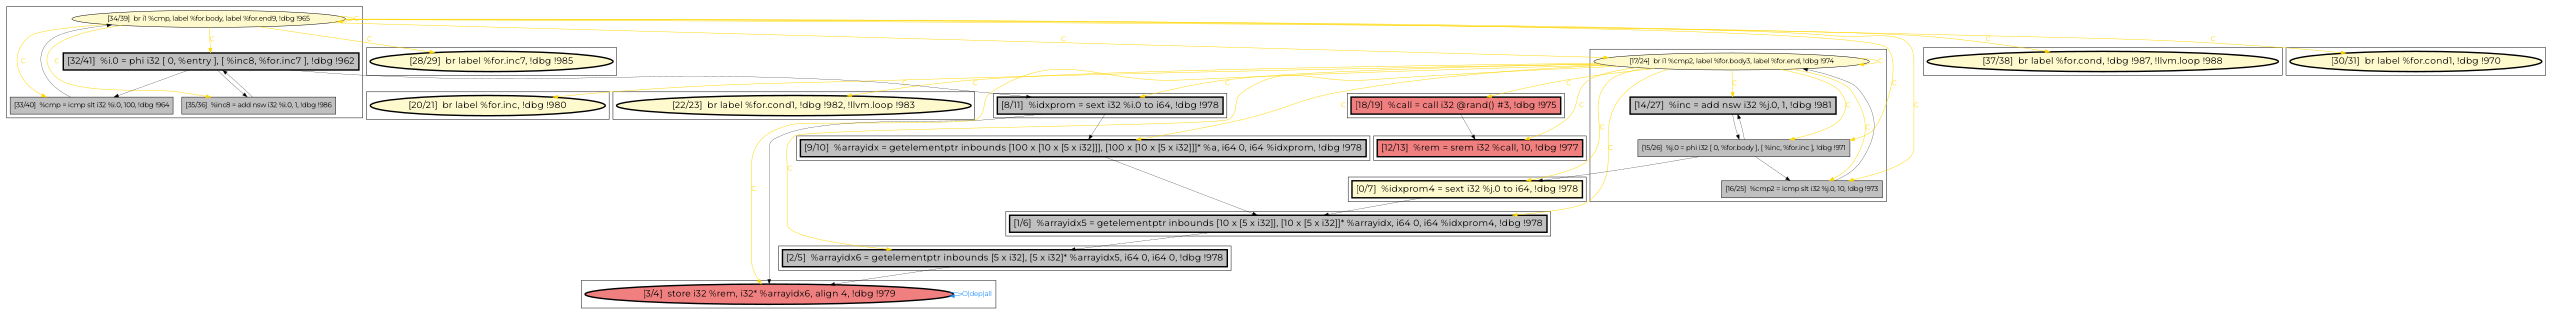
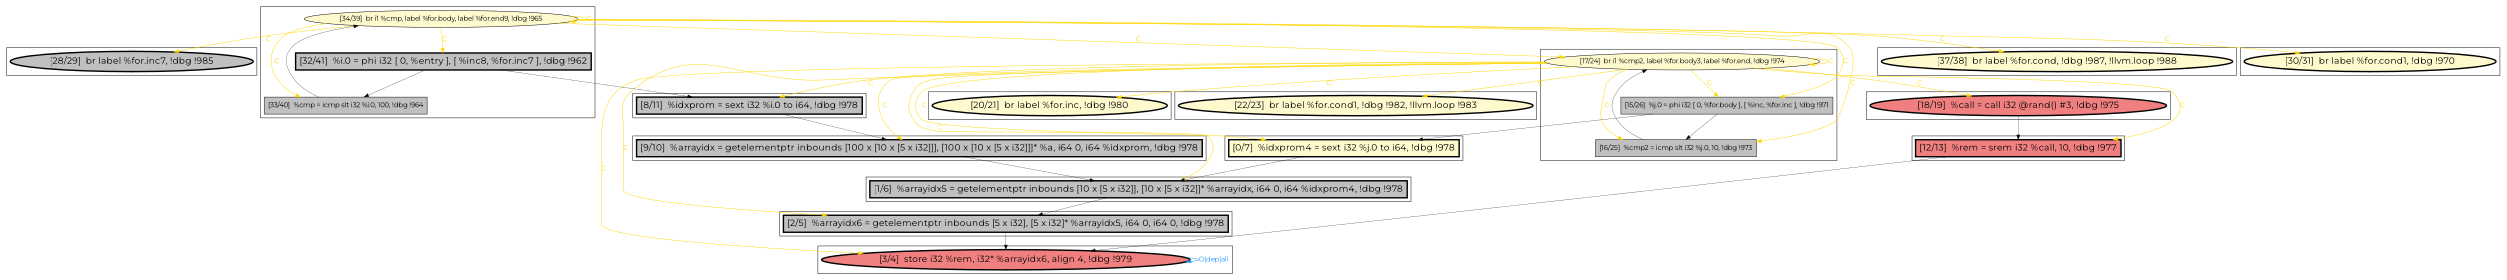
(492, 61) -> (132, 61)
(259, 106) -> none
(1456, 106) -> (2018, 106)
(1733, 106) -> none
(816, 127) -> (1522, 205)
